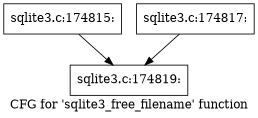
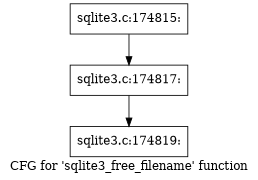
(93, 47) -> (129, 45)
